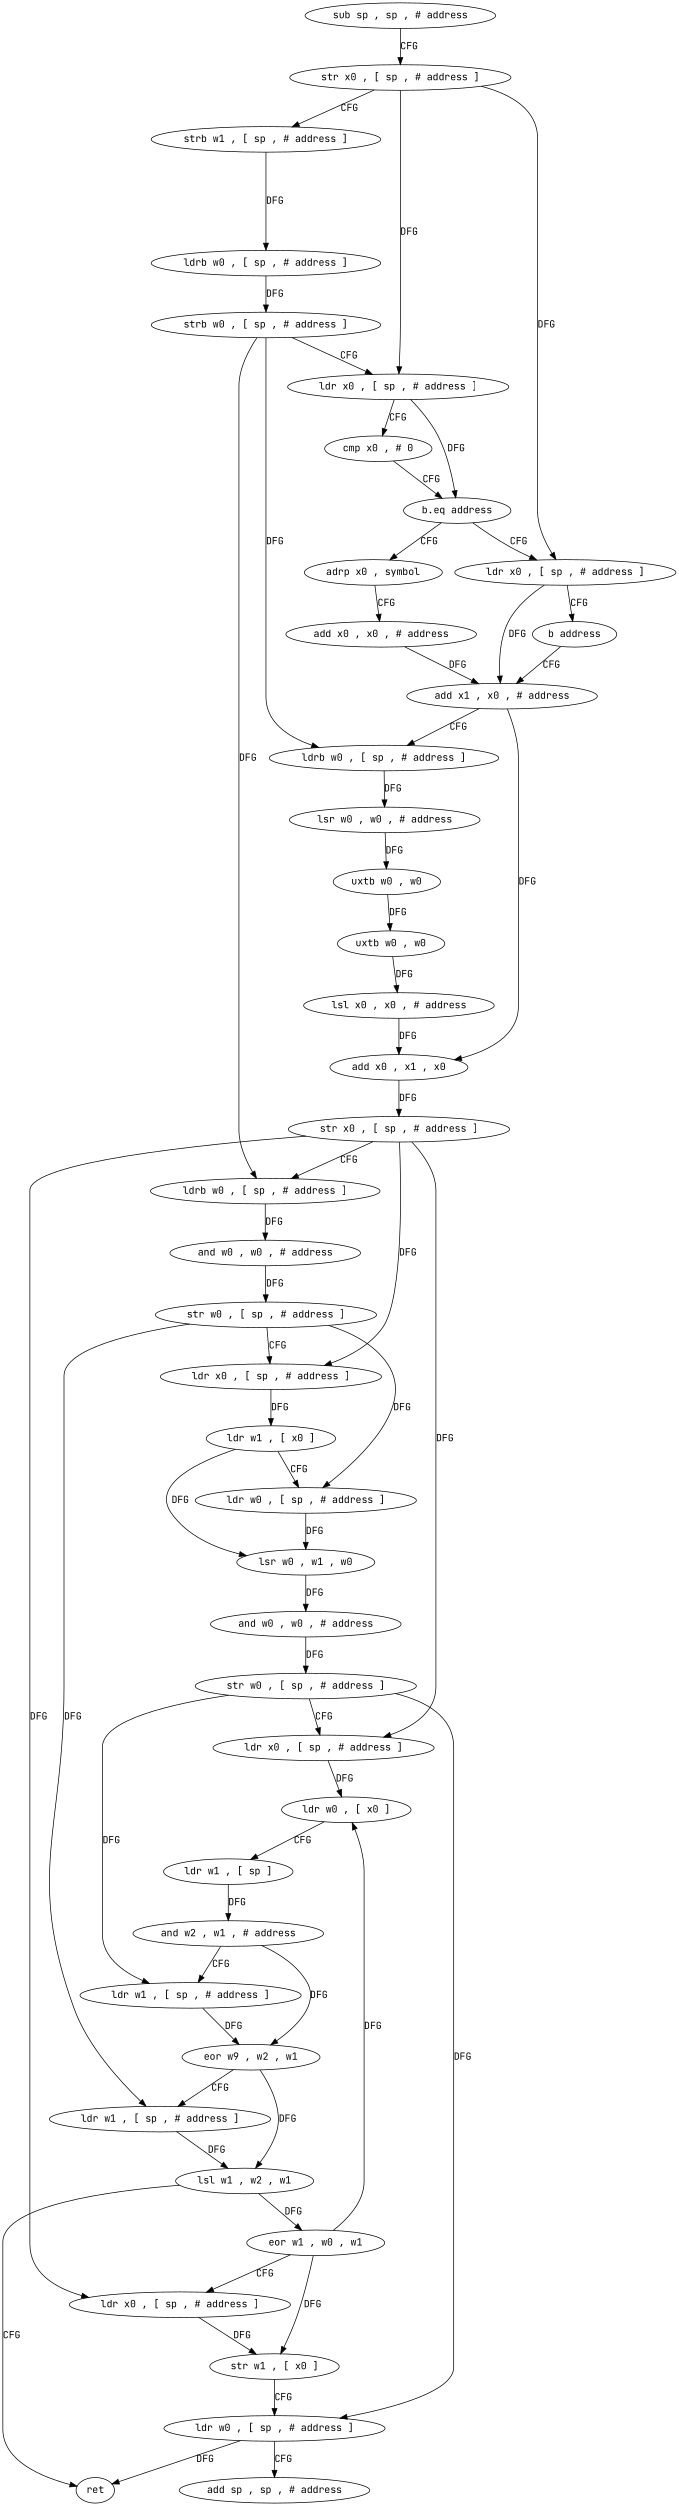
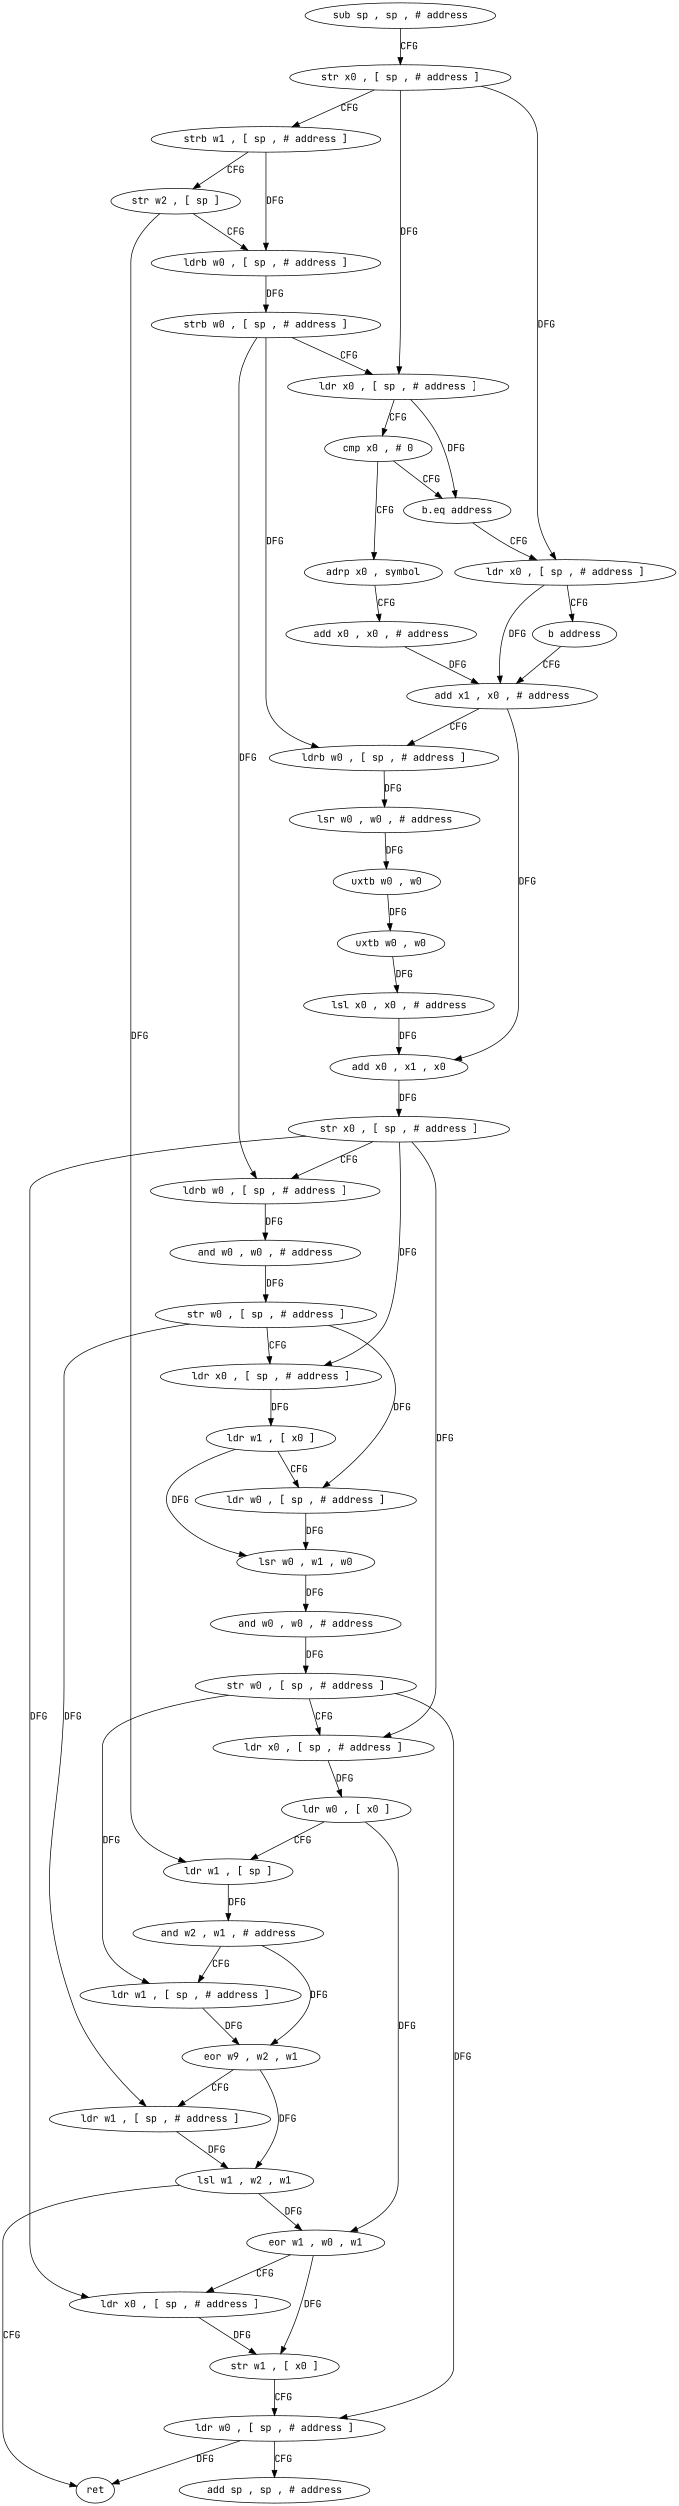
none -> (176, 201)
(418, 539) -> (376, 507)
(364, 2035) -> (398, 2029)
